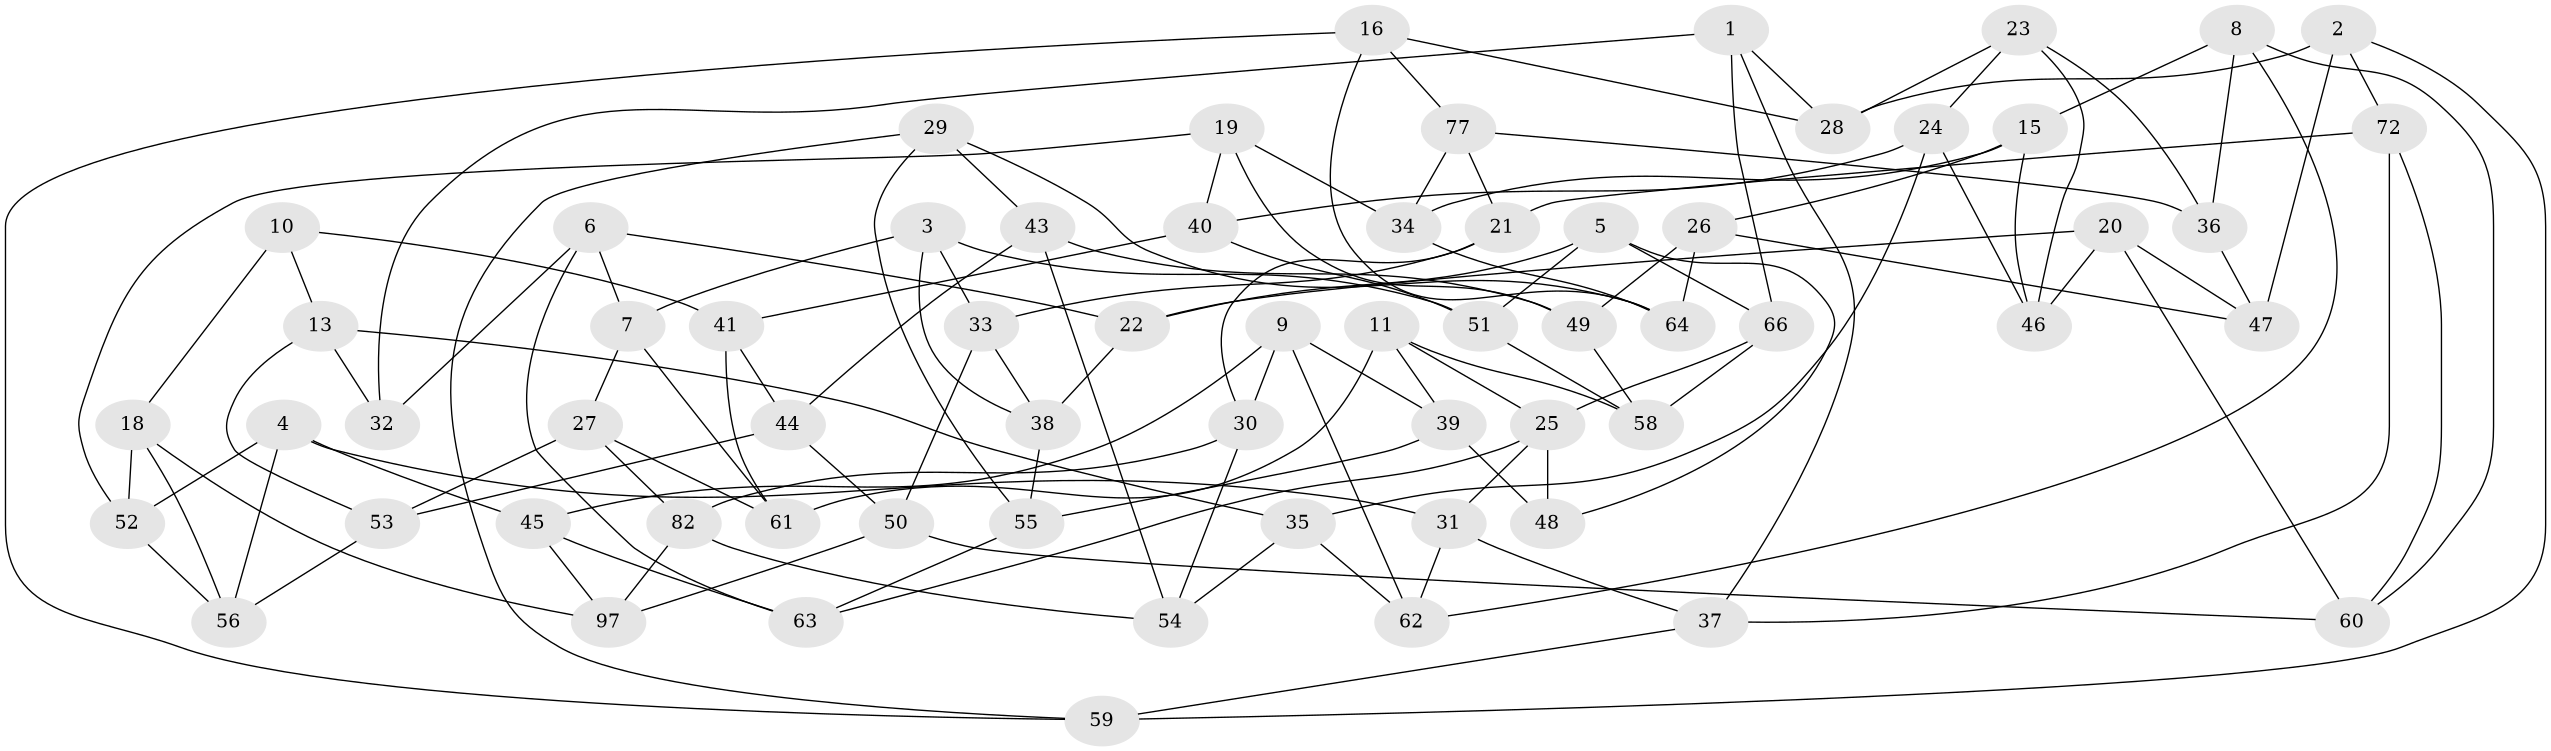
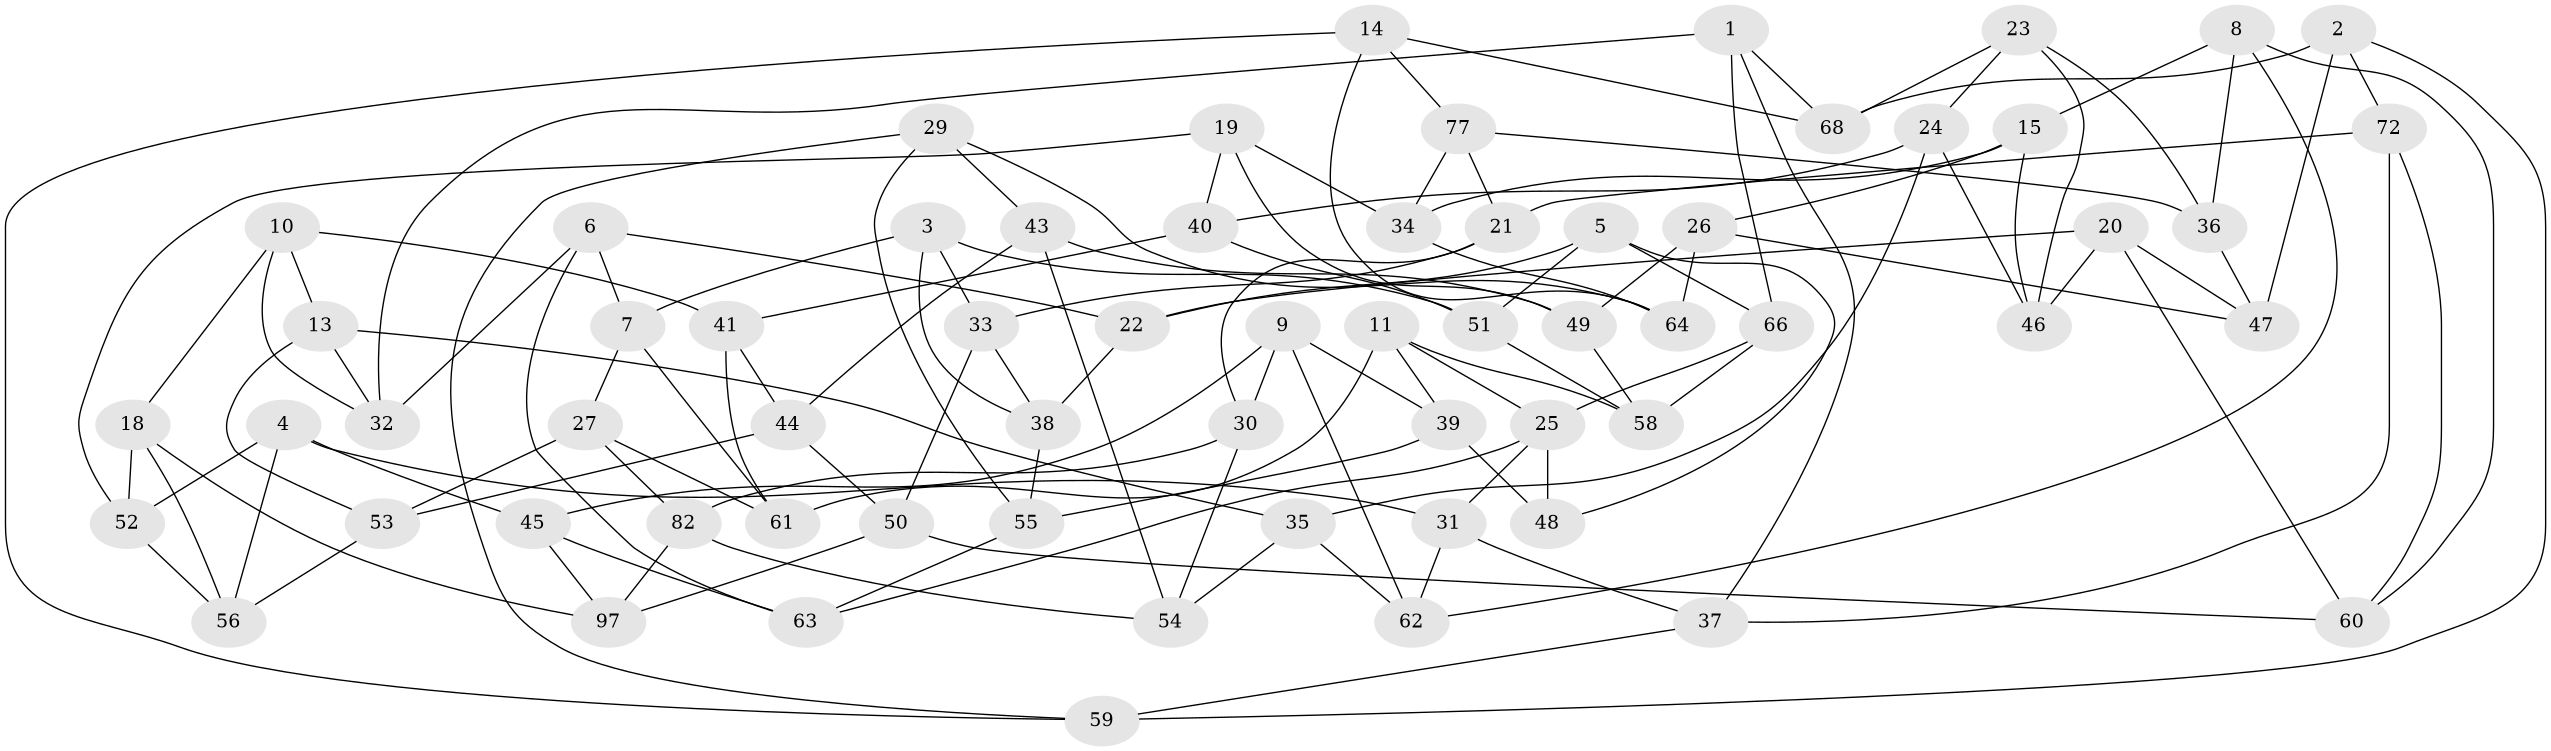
(1372, 30) -> (1372, 30)
(1833, 129) -> (1833, 129)
none -> (269, 346)
